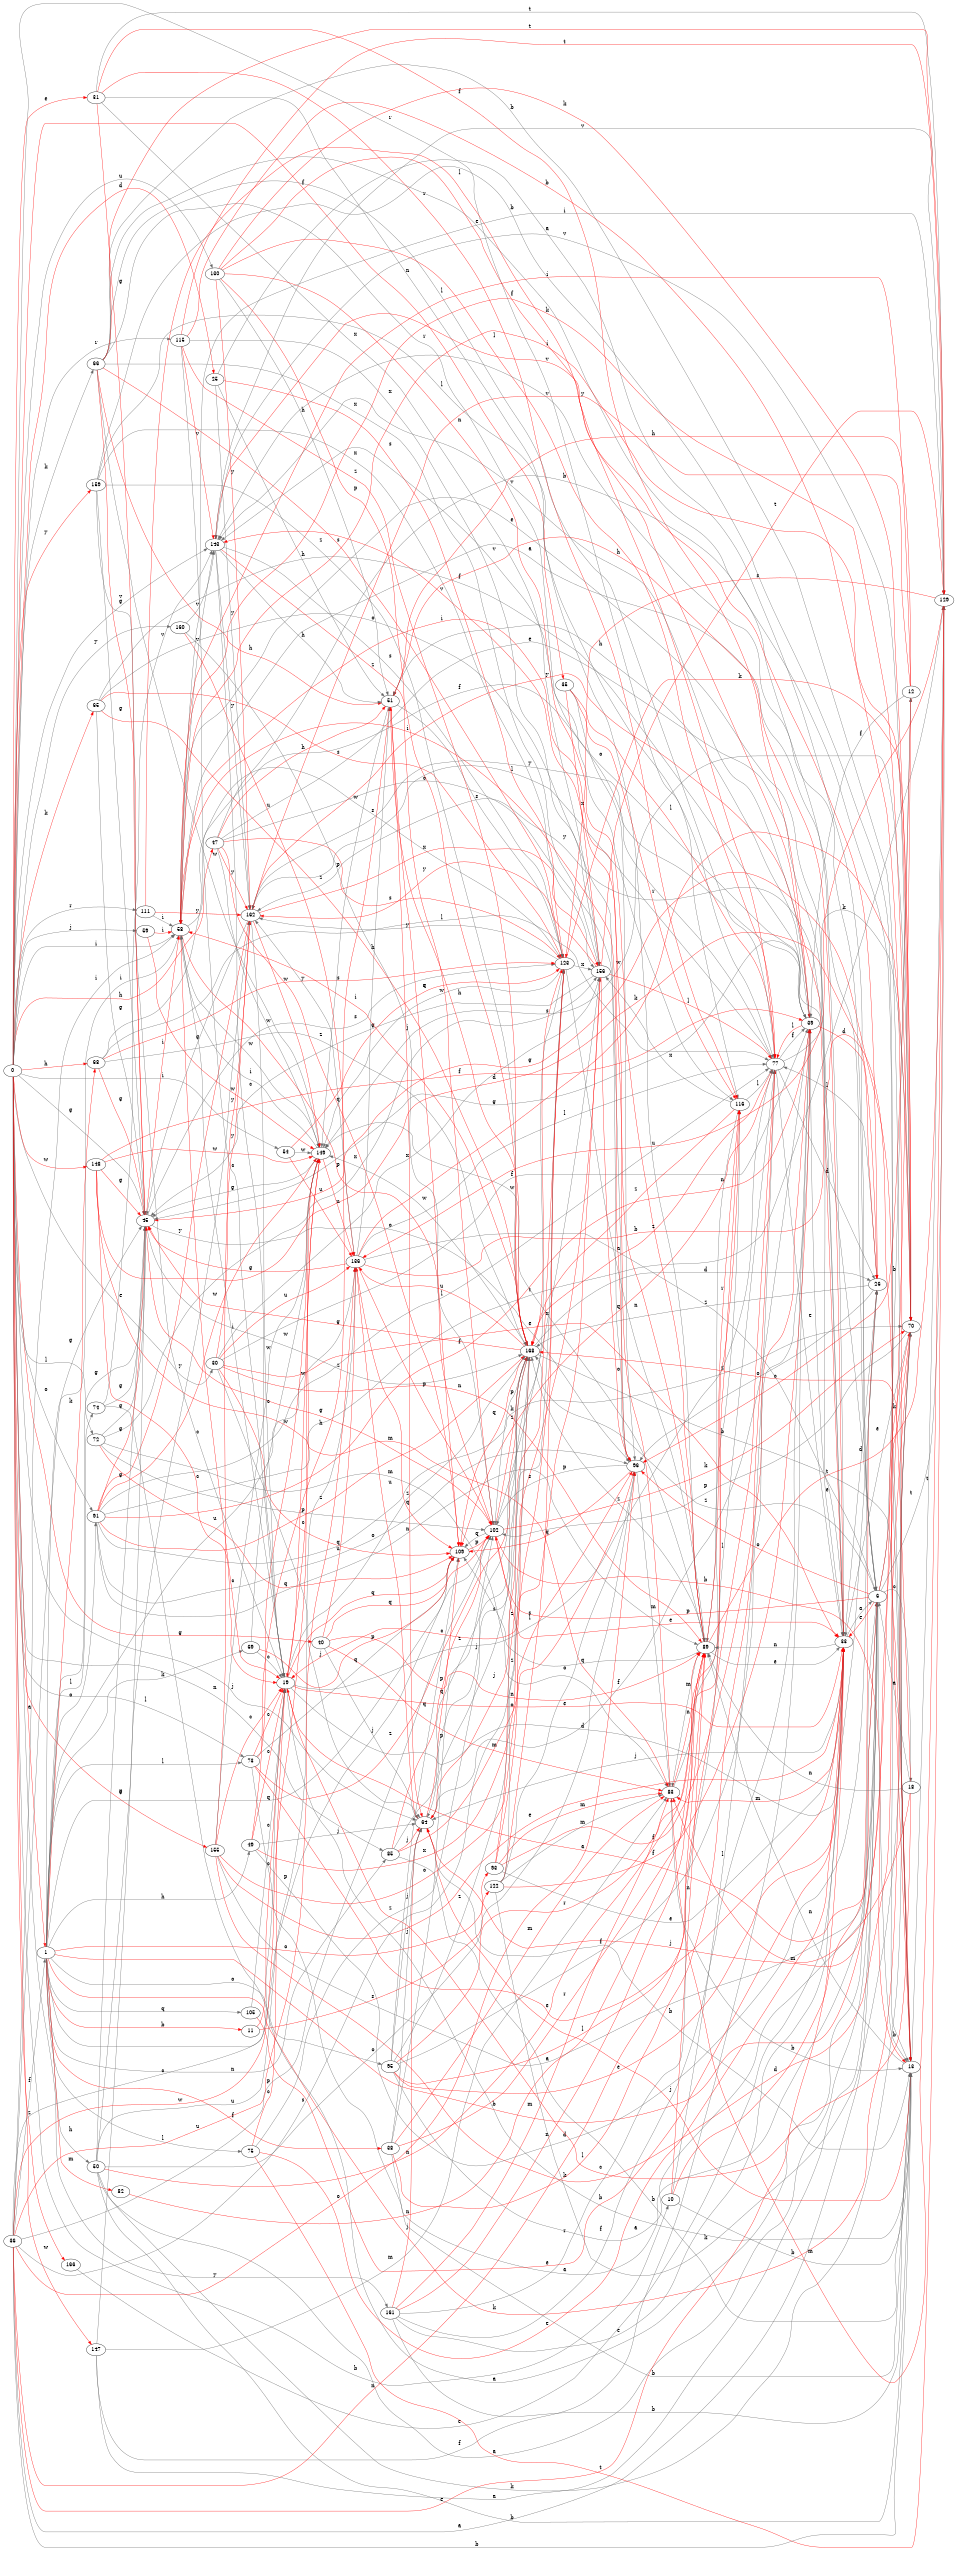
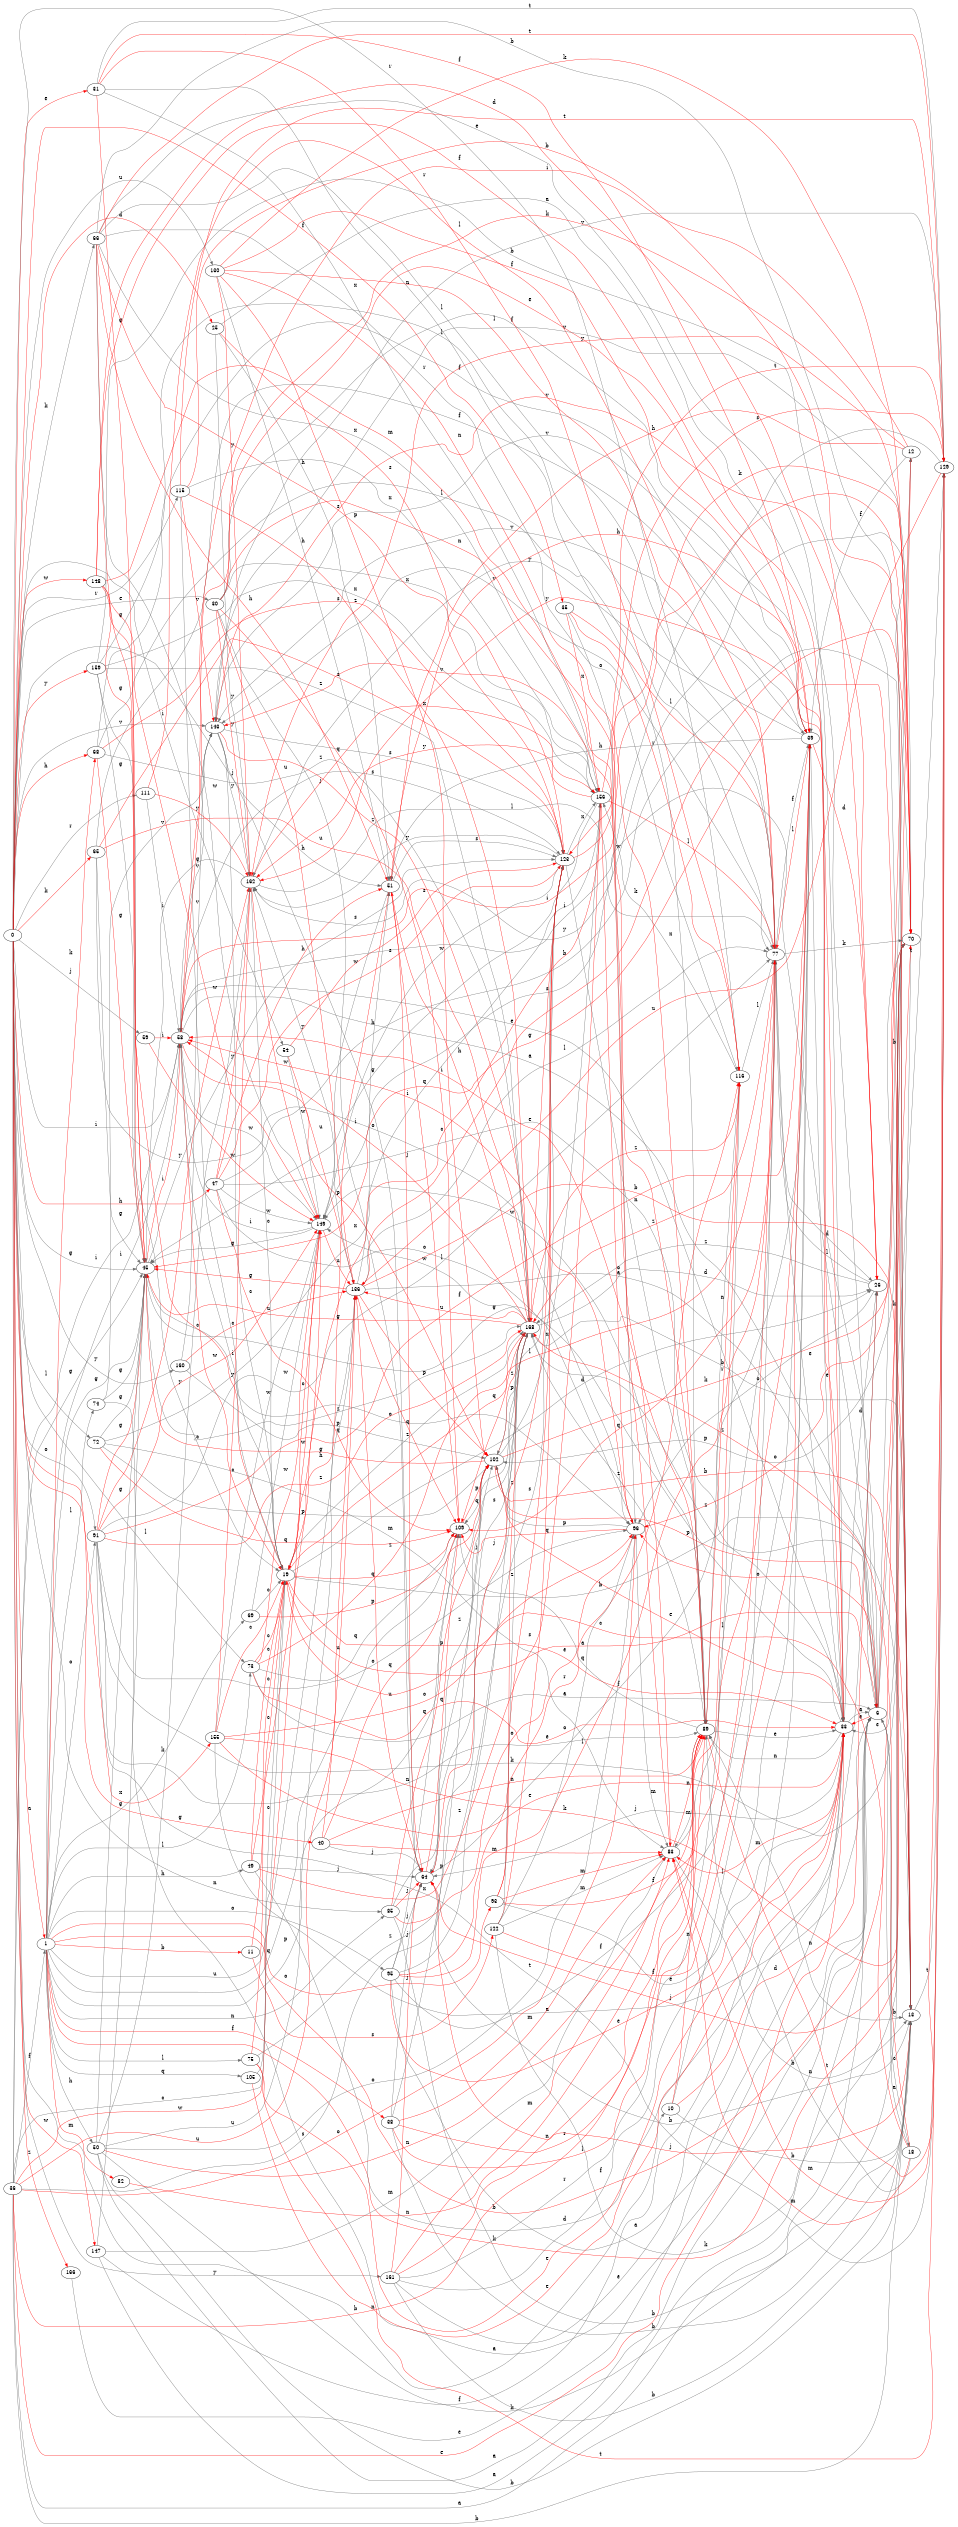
(321, 877) -> (321, 838)
(637, 1501) -> (604, 1332)
(311, 1999) -> none
